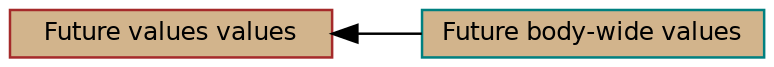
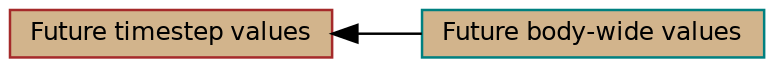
(171, 34) -> (171, 34)
